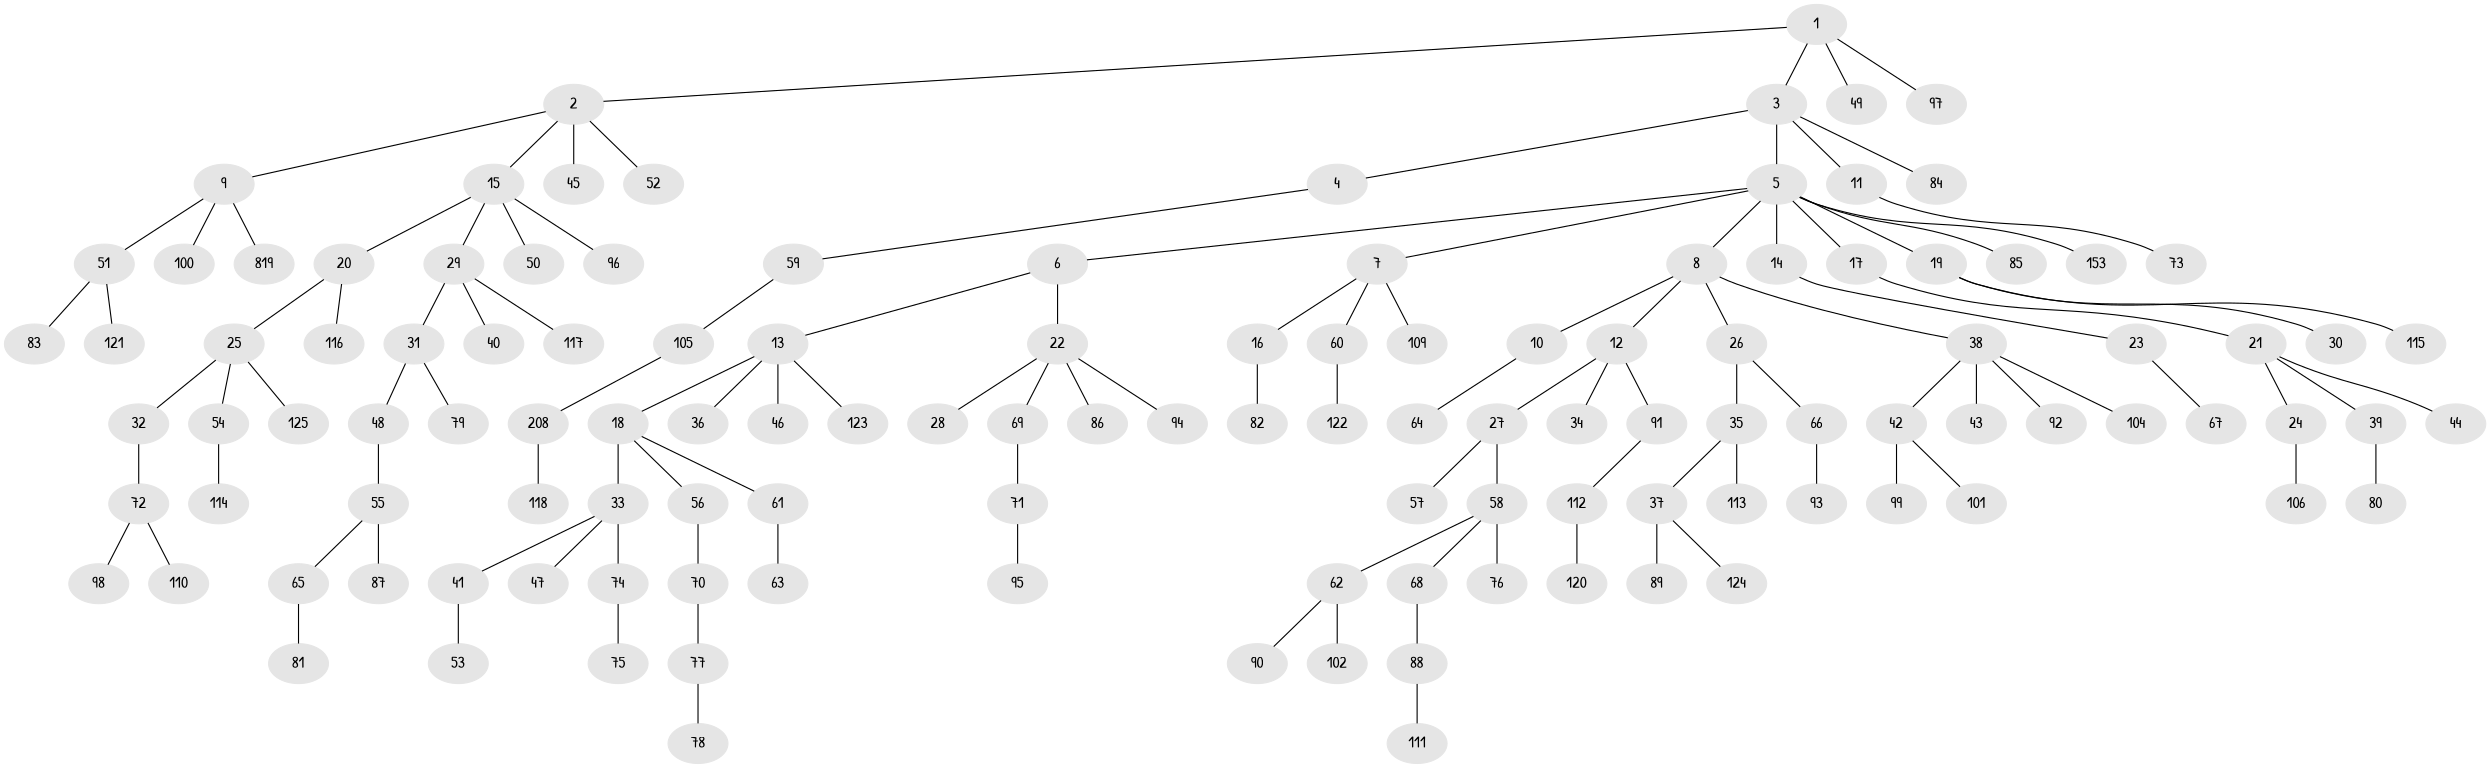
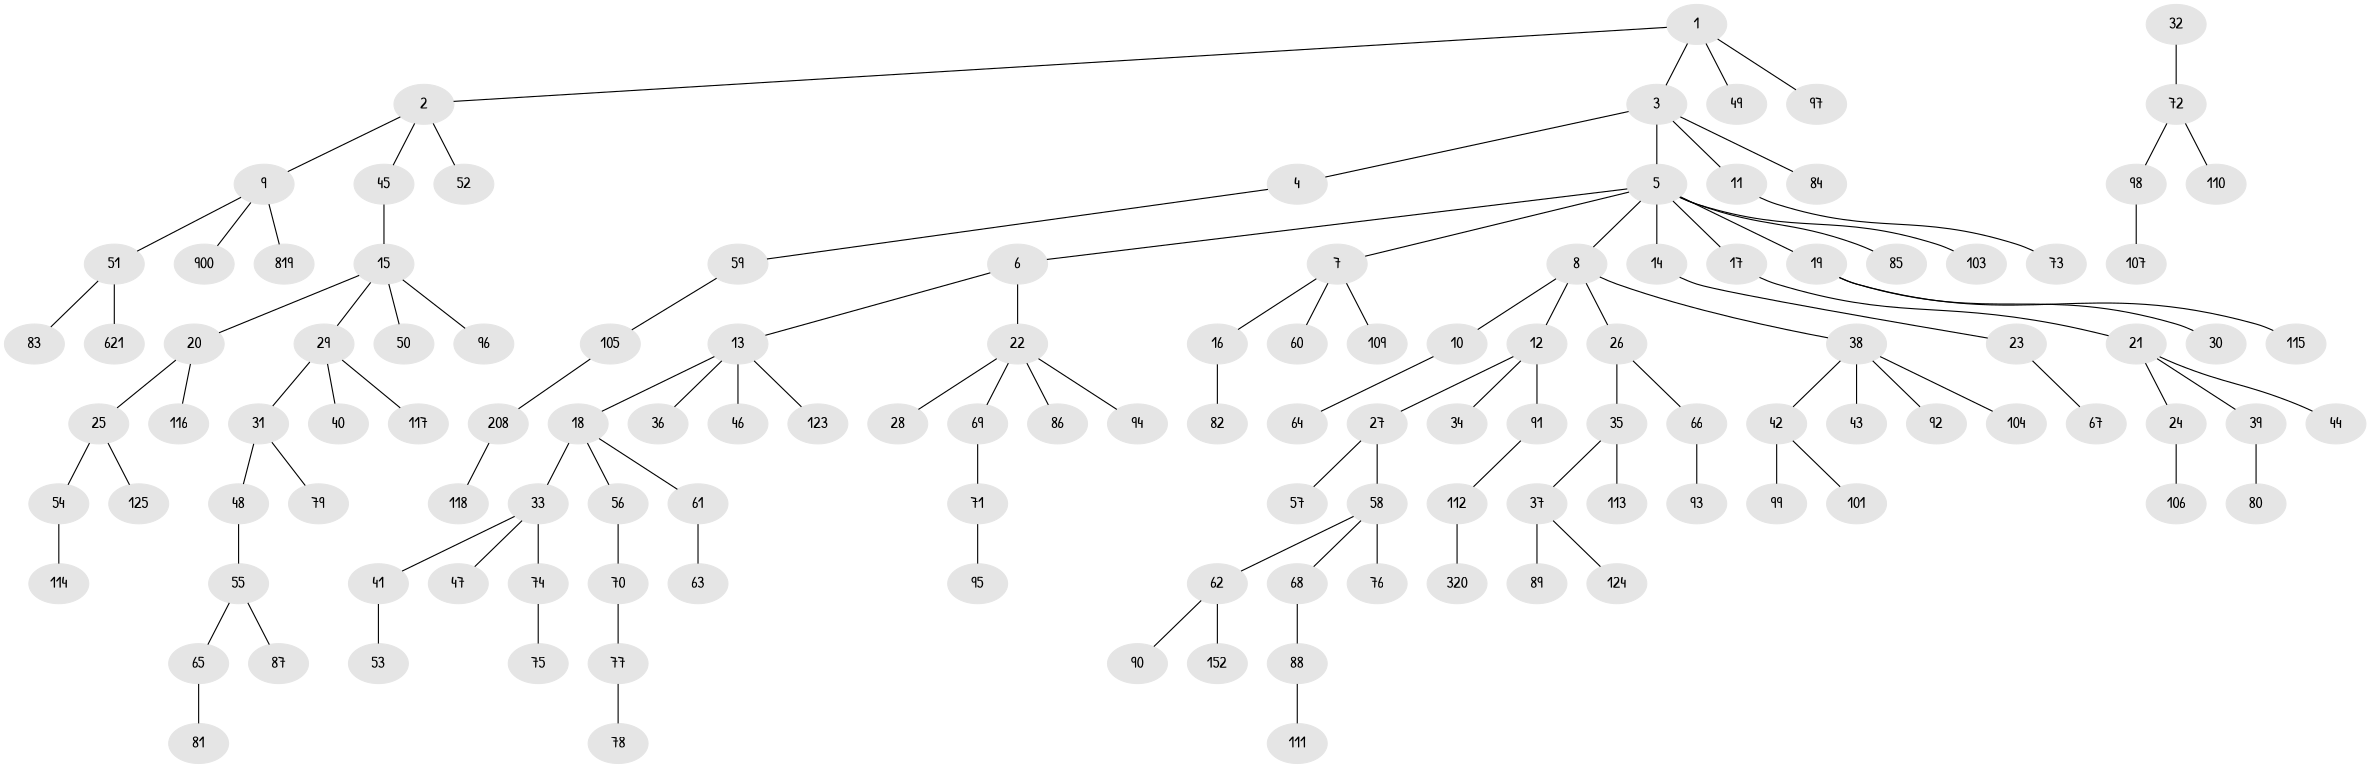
(534, 144) -> (384, 224)
(184, 264) -> (204, 264)
(2096, 264) -> (1976, 264)
none -> (2136, 264)
(114, 344) -> (114, 344)
(186, 384) -> none
(1337, 424) -> none
(1577, 584) -> (1457, 584)
(1337, 664) -> (1217, 664)
